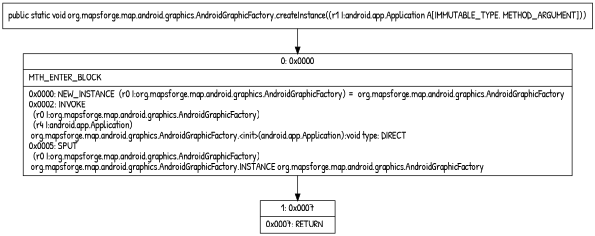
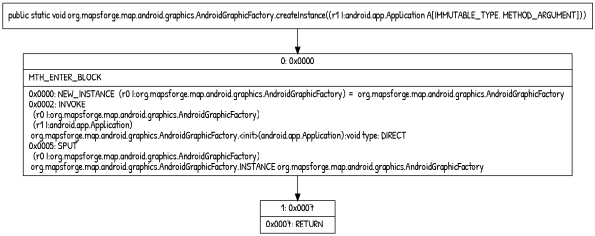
(81, 125) -> (81, 125)
